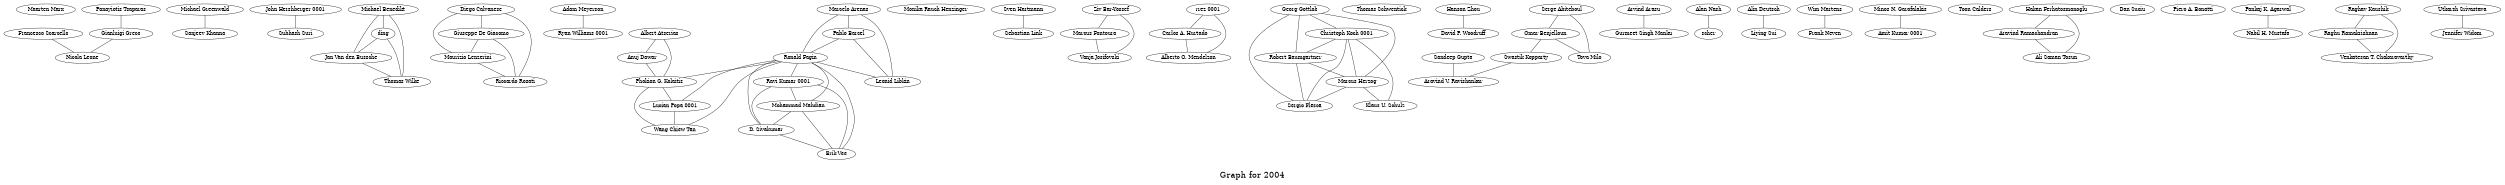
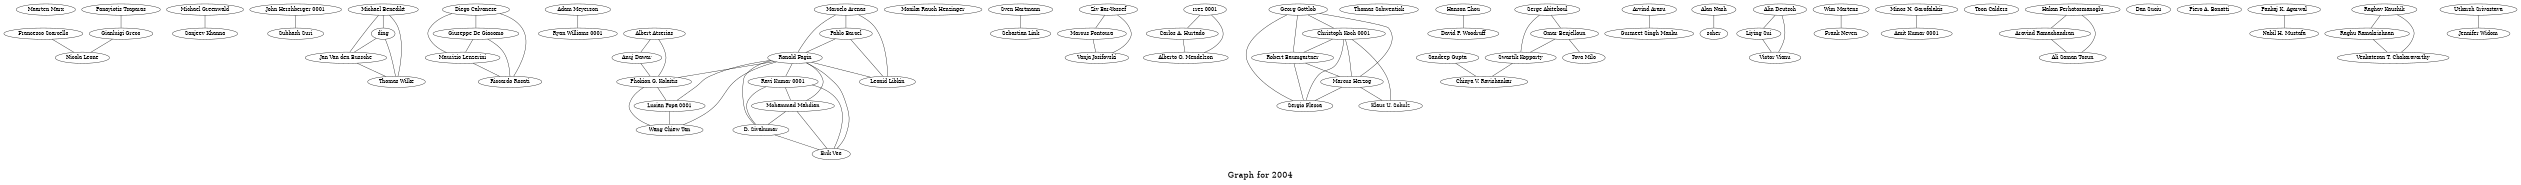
(1584, 31) -> (1526, 31)
none -> (1775, 58)
(1453, 82) -> (1484, 82)
